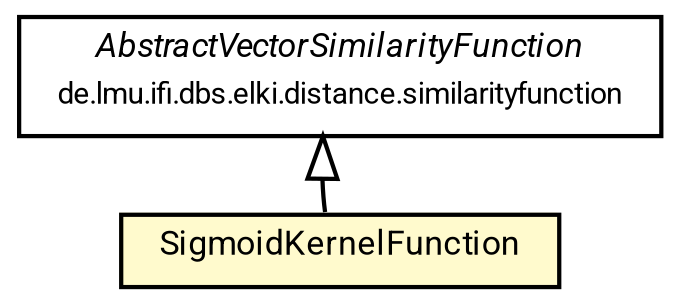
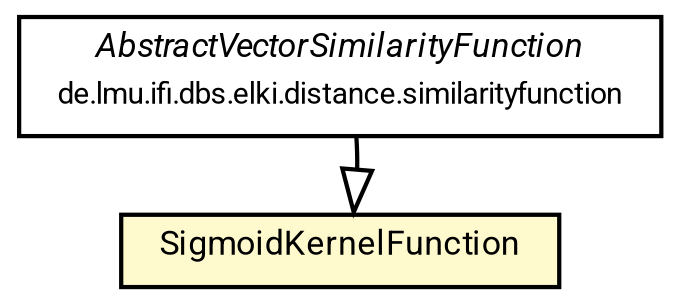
(323, 196) -> (357, 153)
